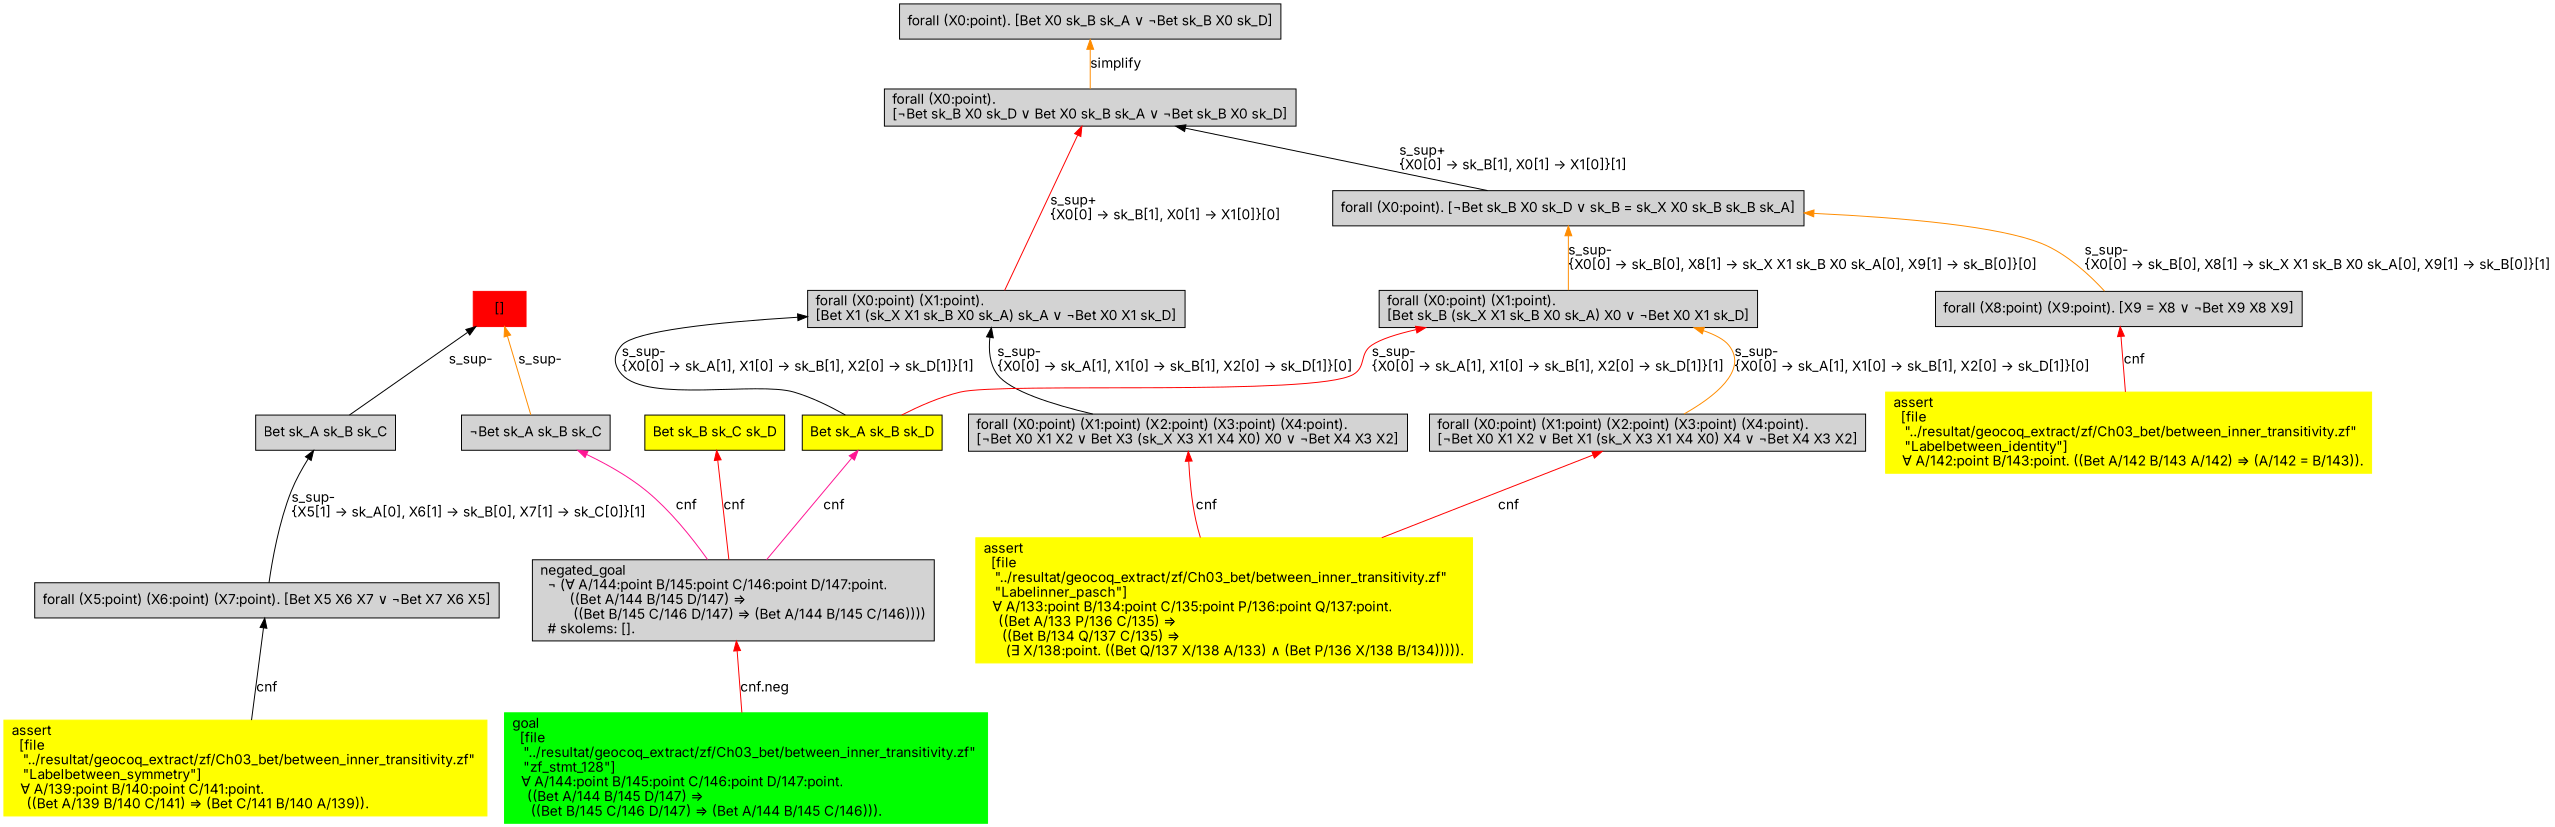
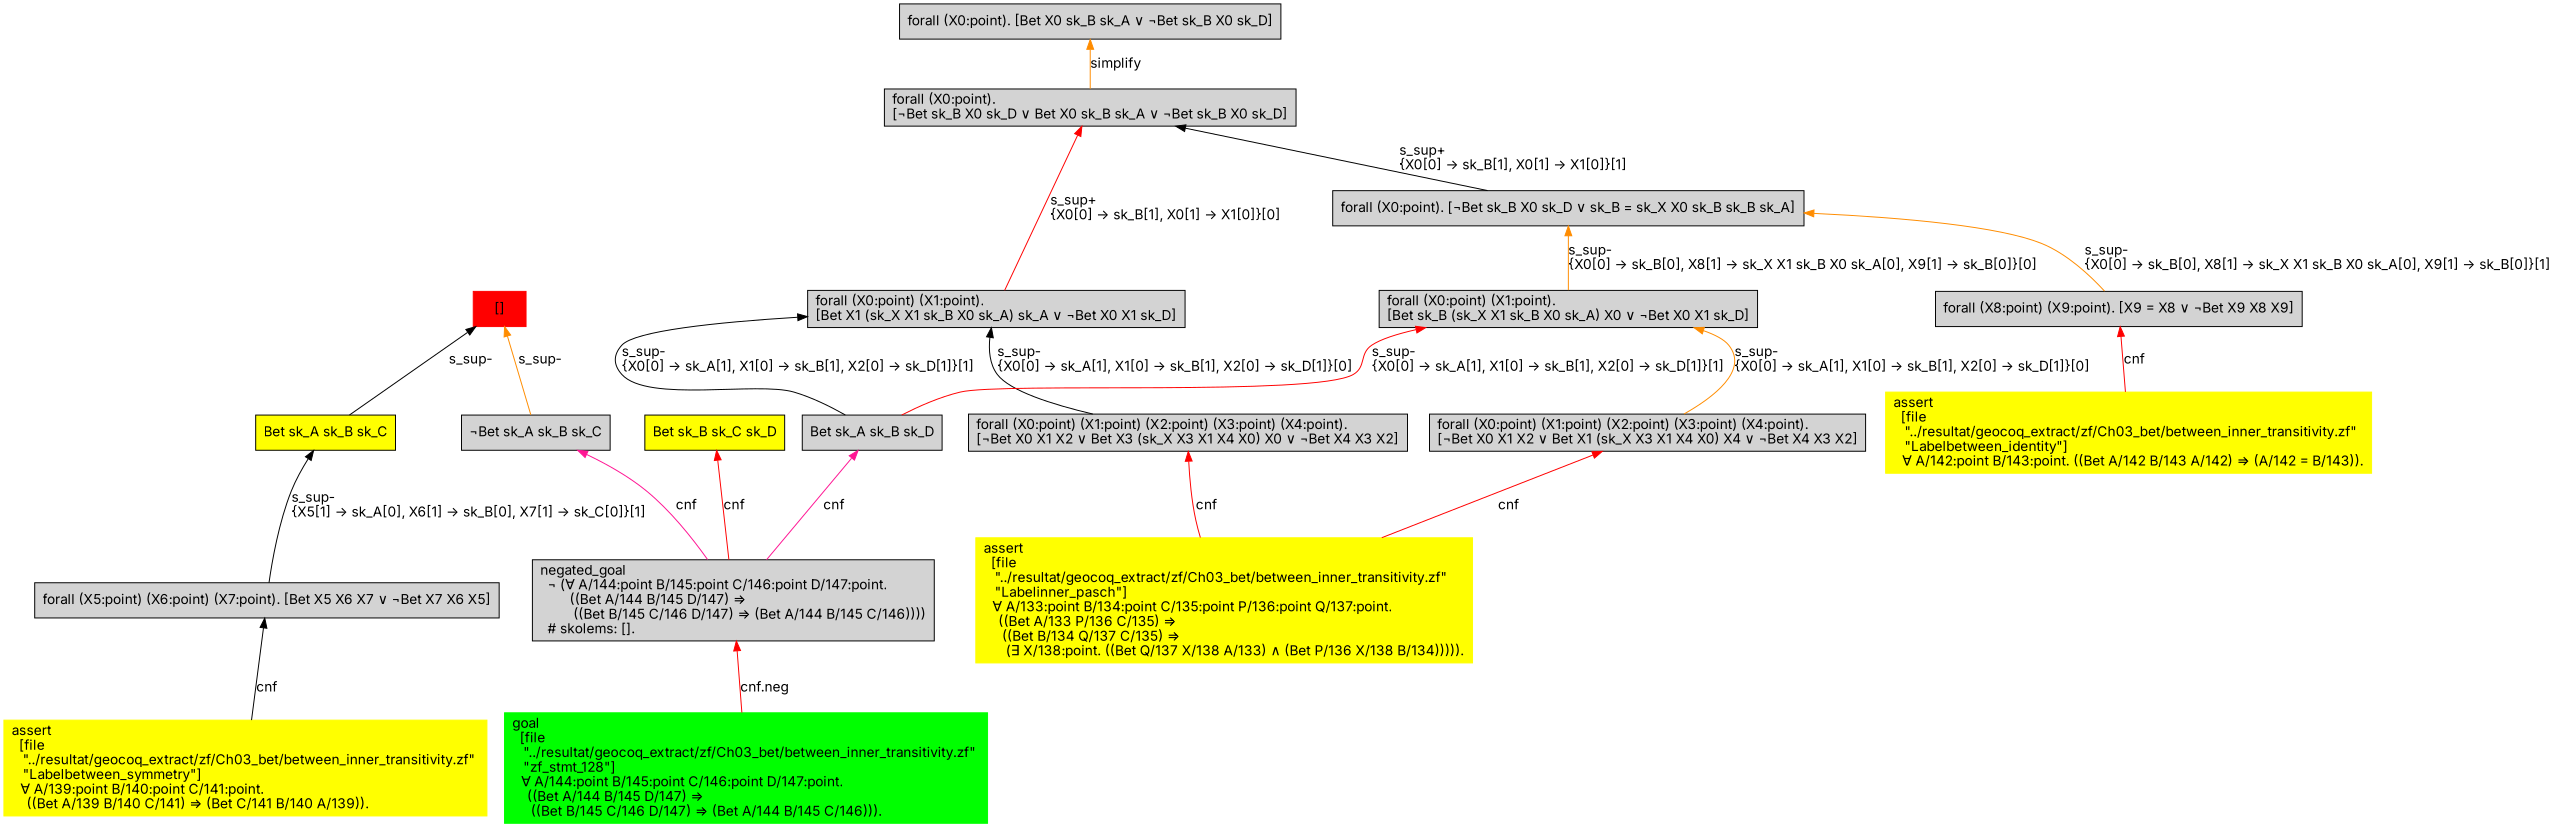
(326, 433) -> (326, 433)
(872, 433) -> (872, 433)
